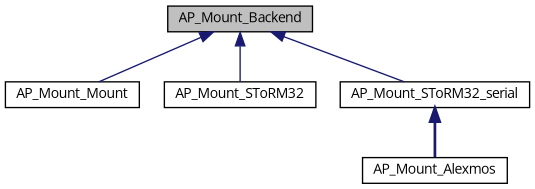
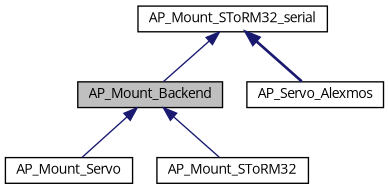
(344, 59) -> (186, 61)
(72, 95) -> (69, 170)
(435, 170) -> (315, 95)
